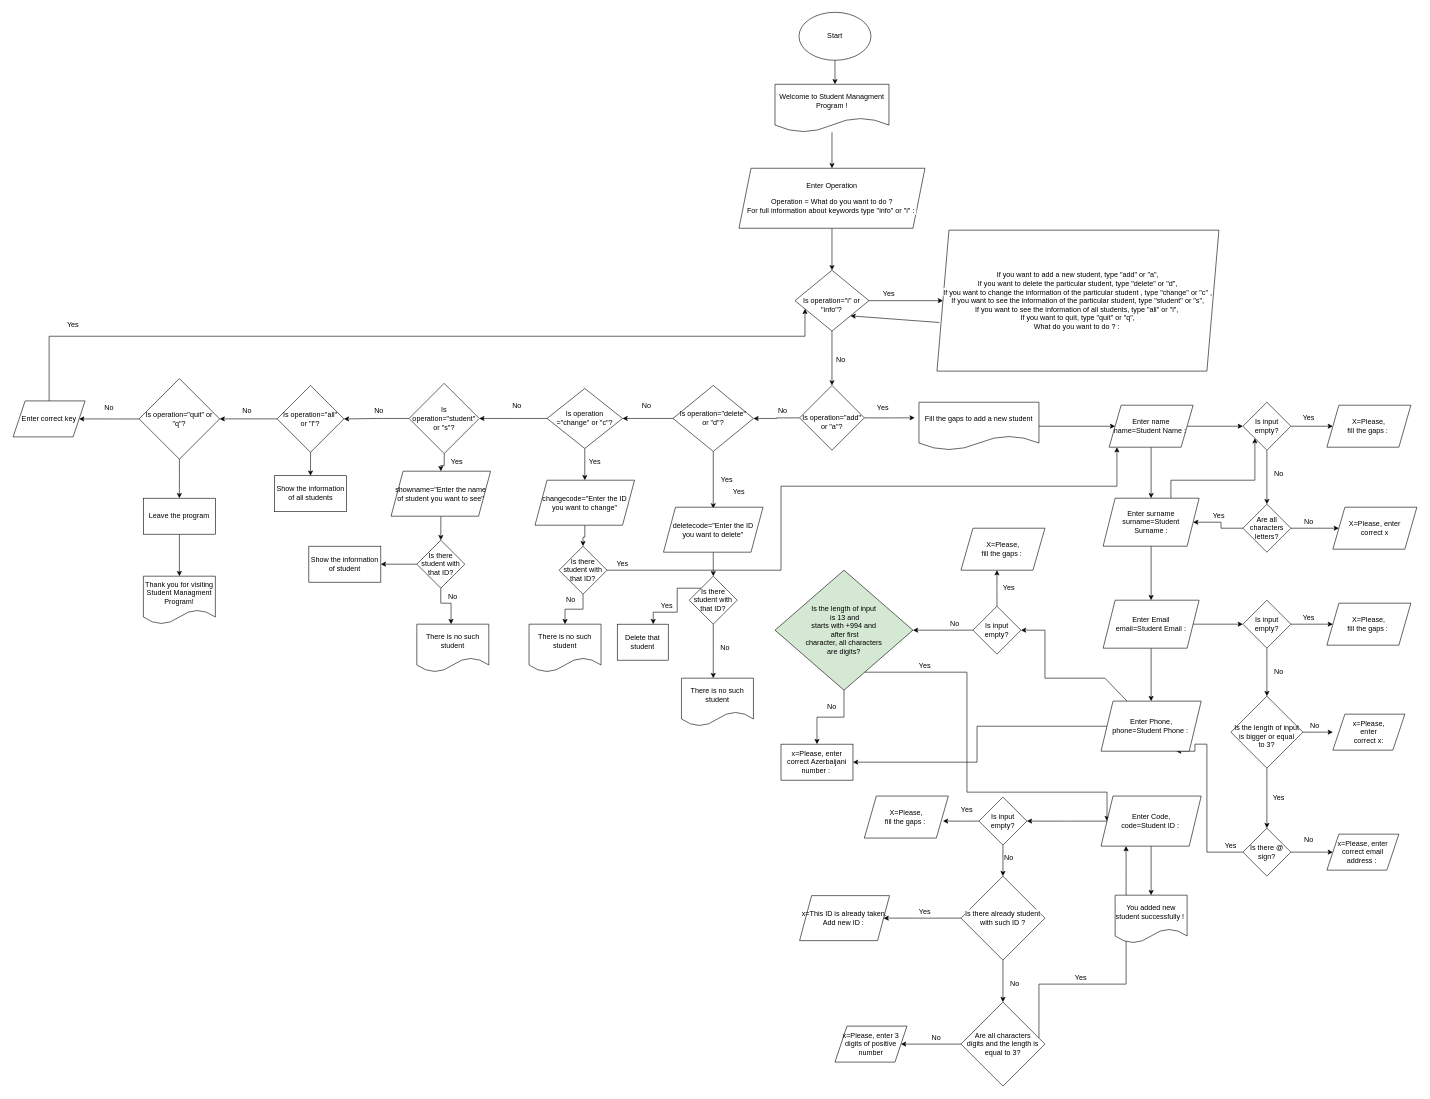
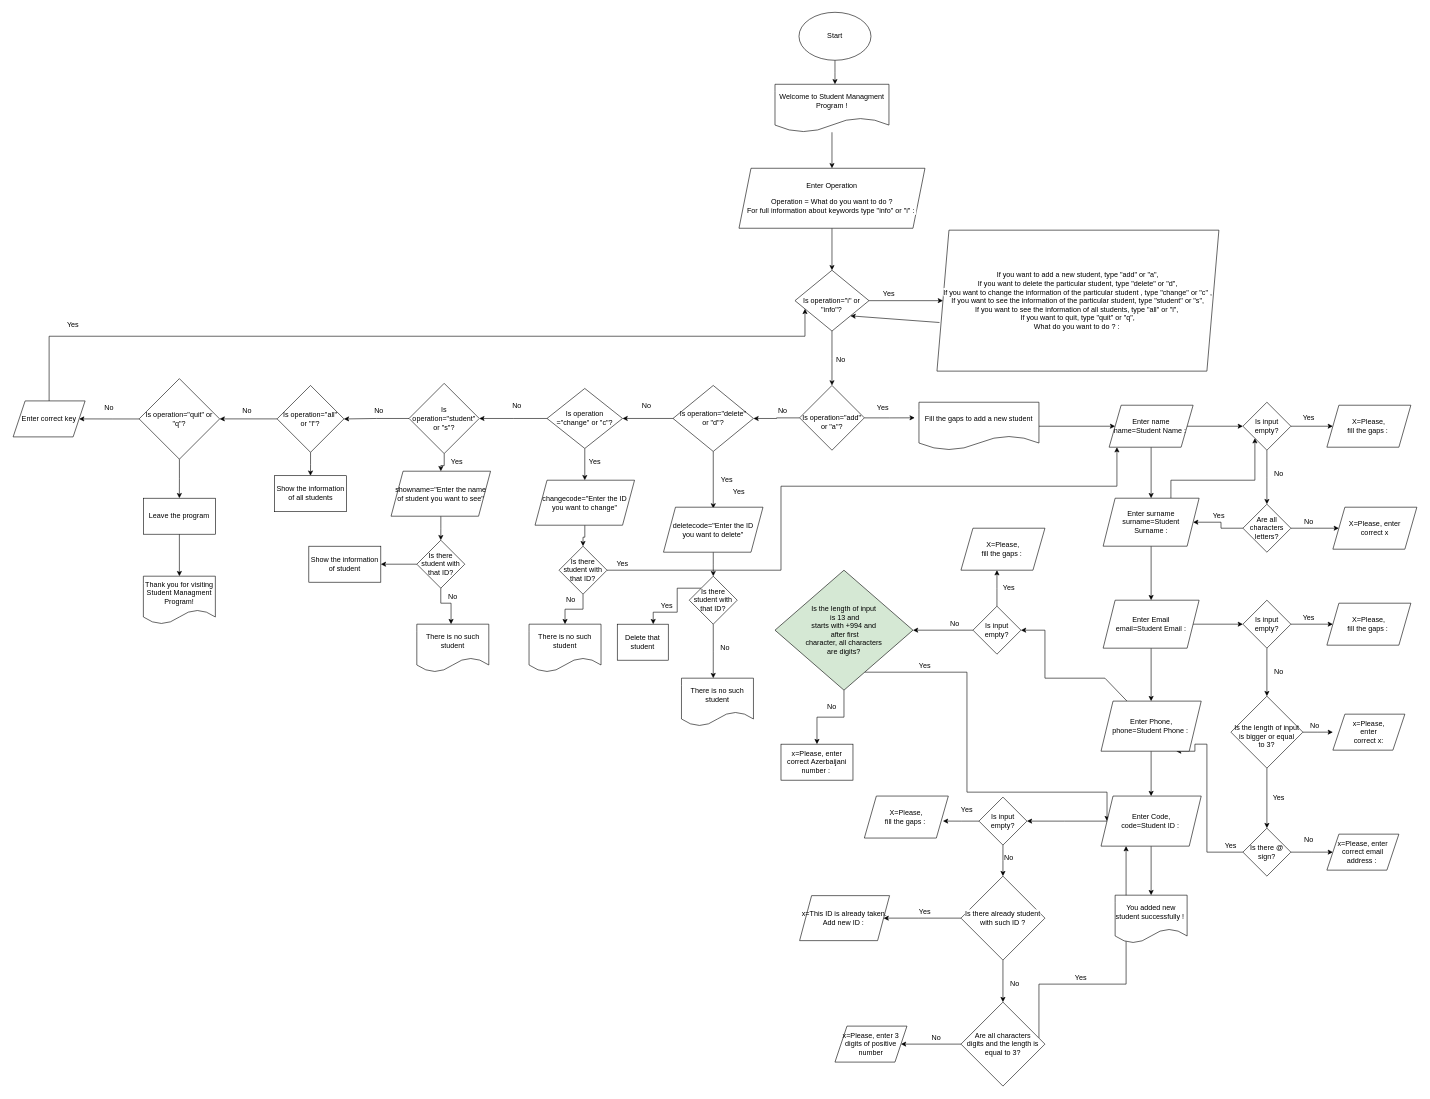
(977, 726) -> (1151, 790)
